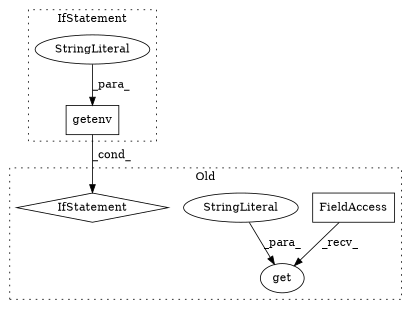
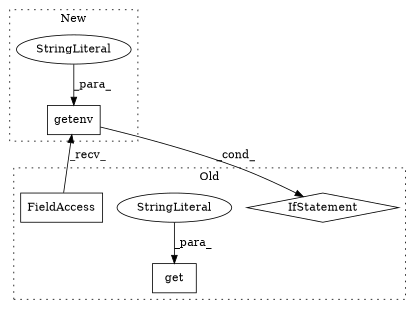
(92, 19) -> (74, 19)
(320, 241) -> (66, 173)
(282, 278) -> (174, 278)
